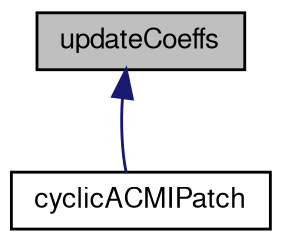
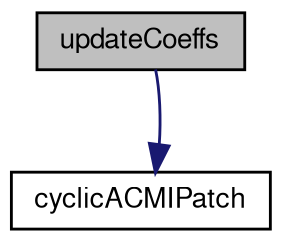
(122, 136) -> (160, 107)
